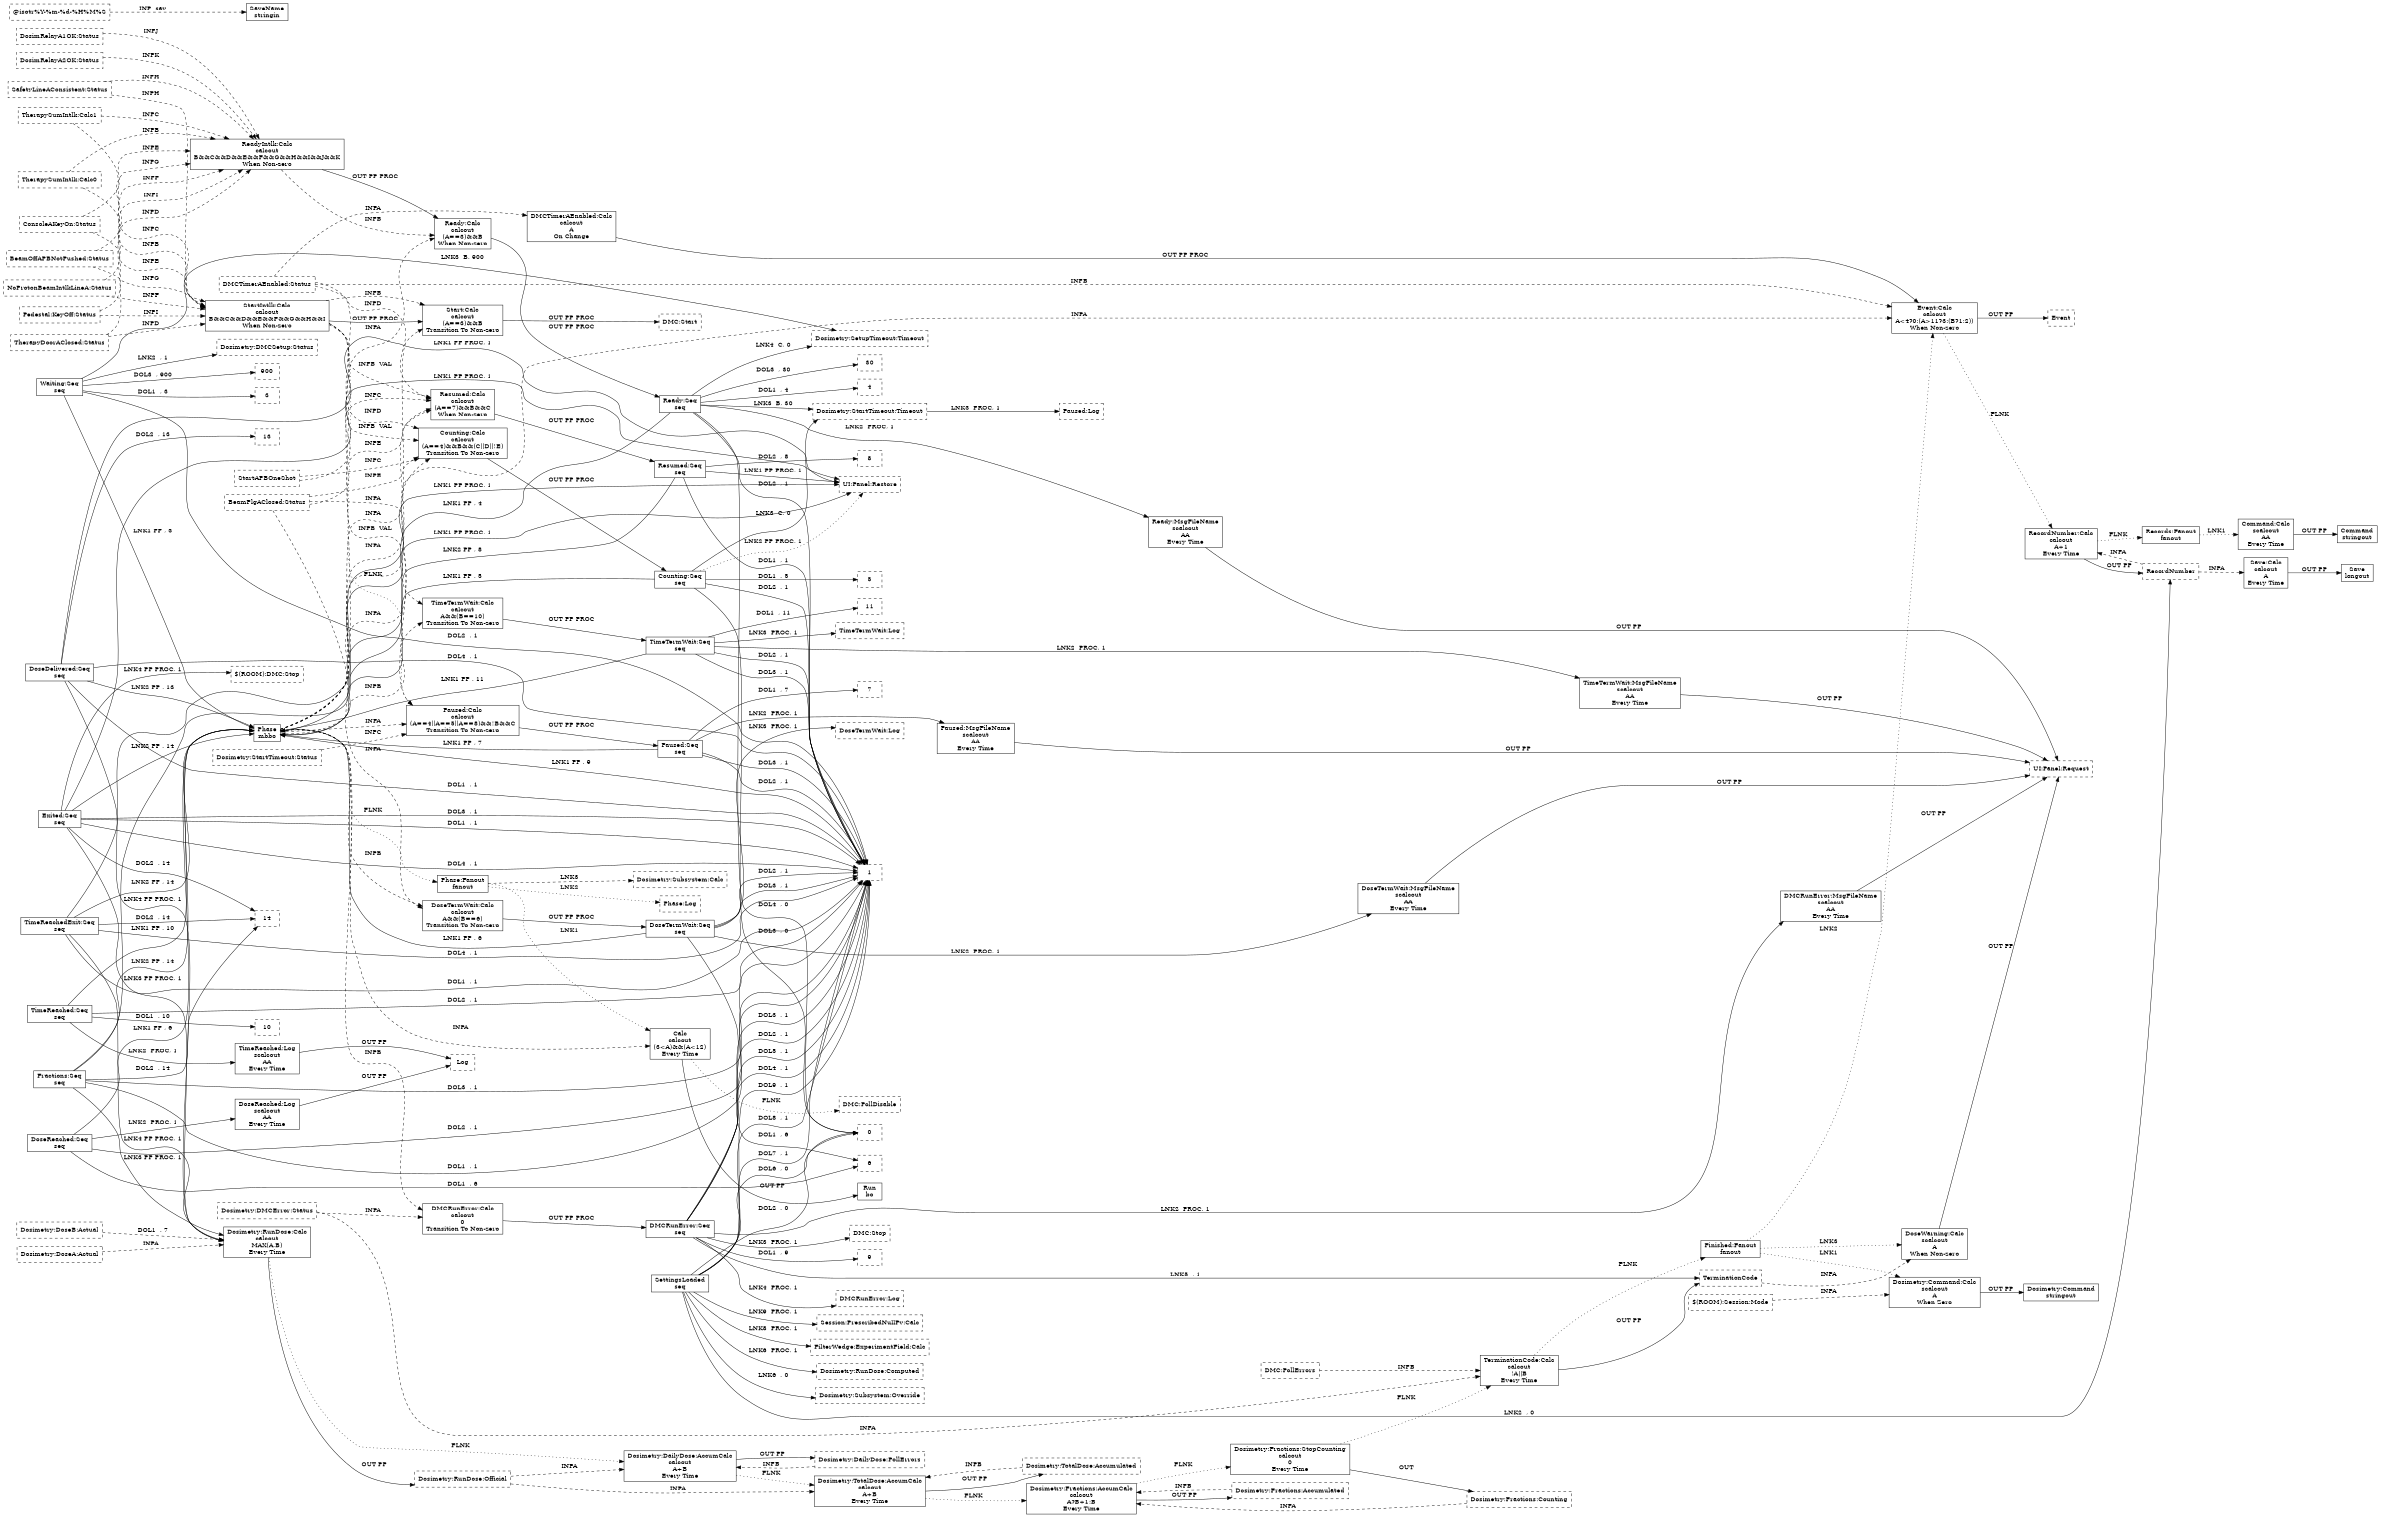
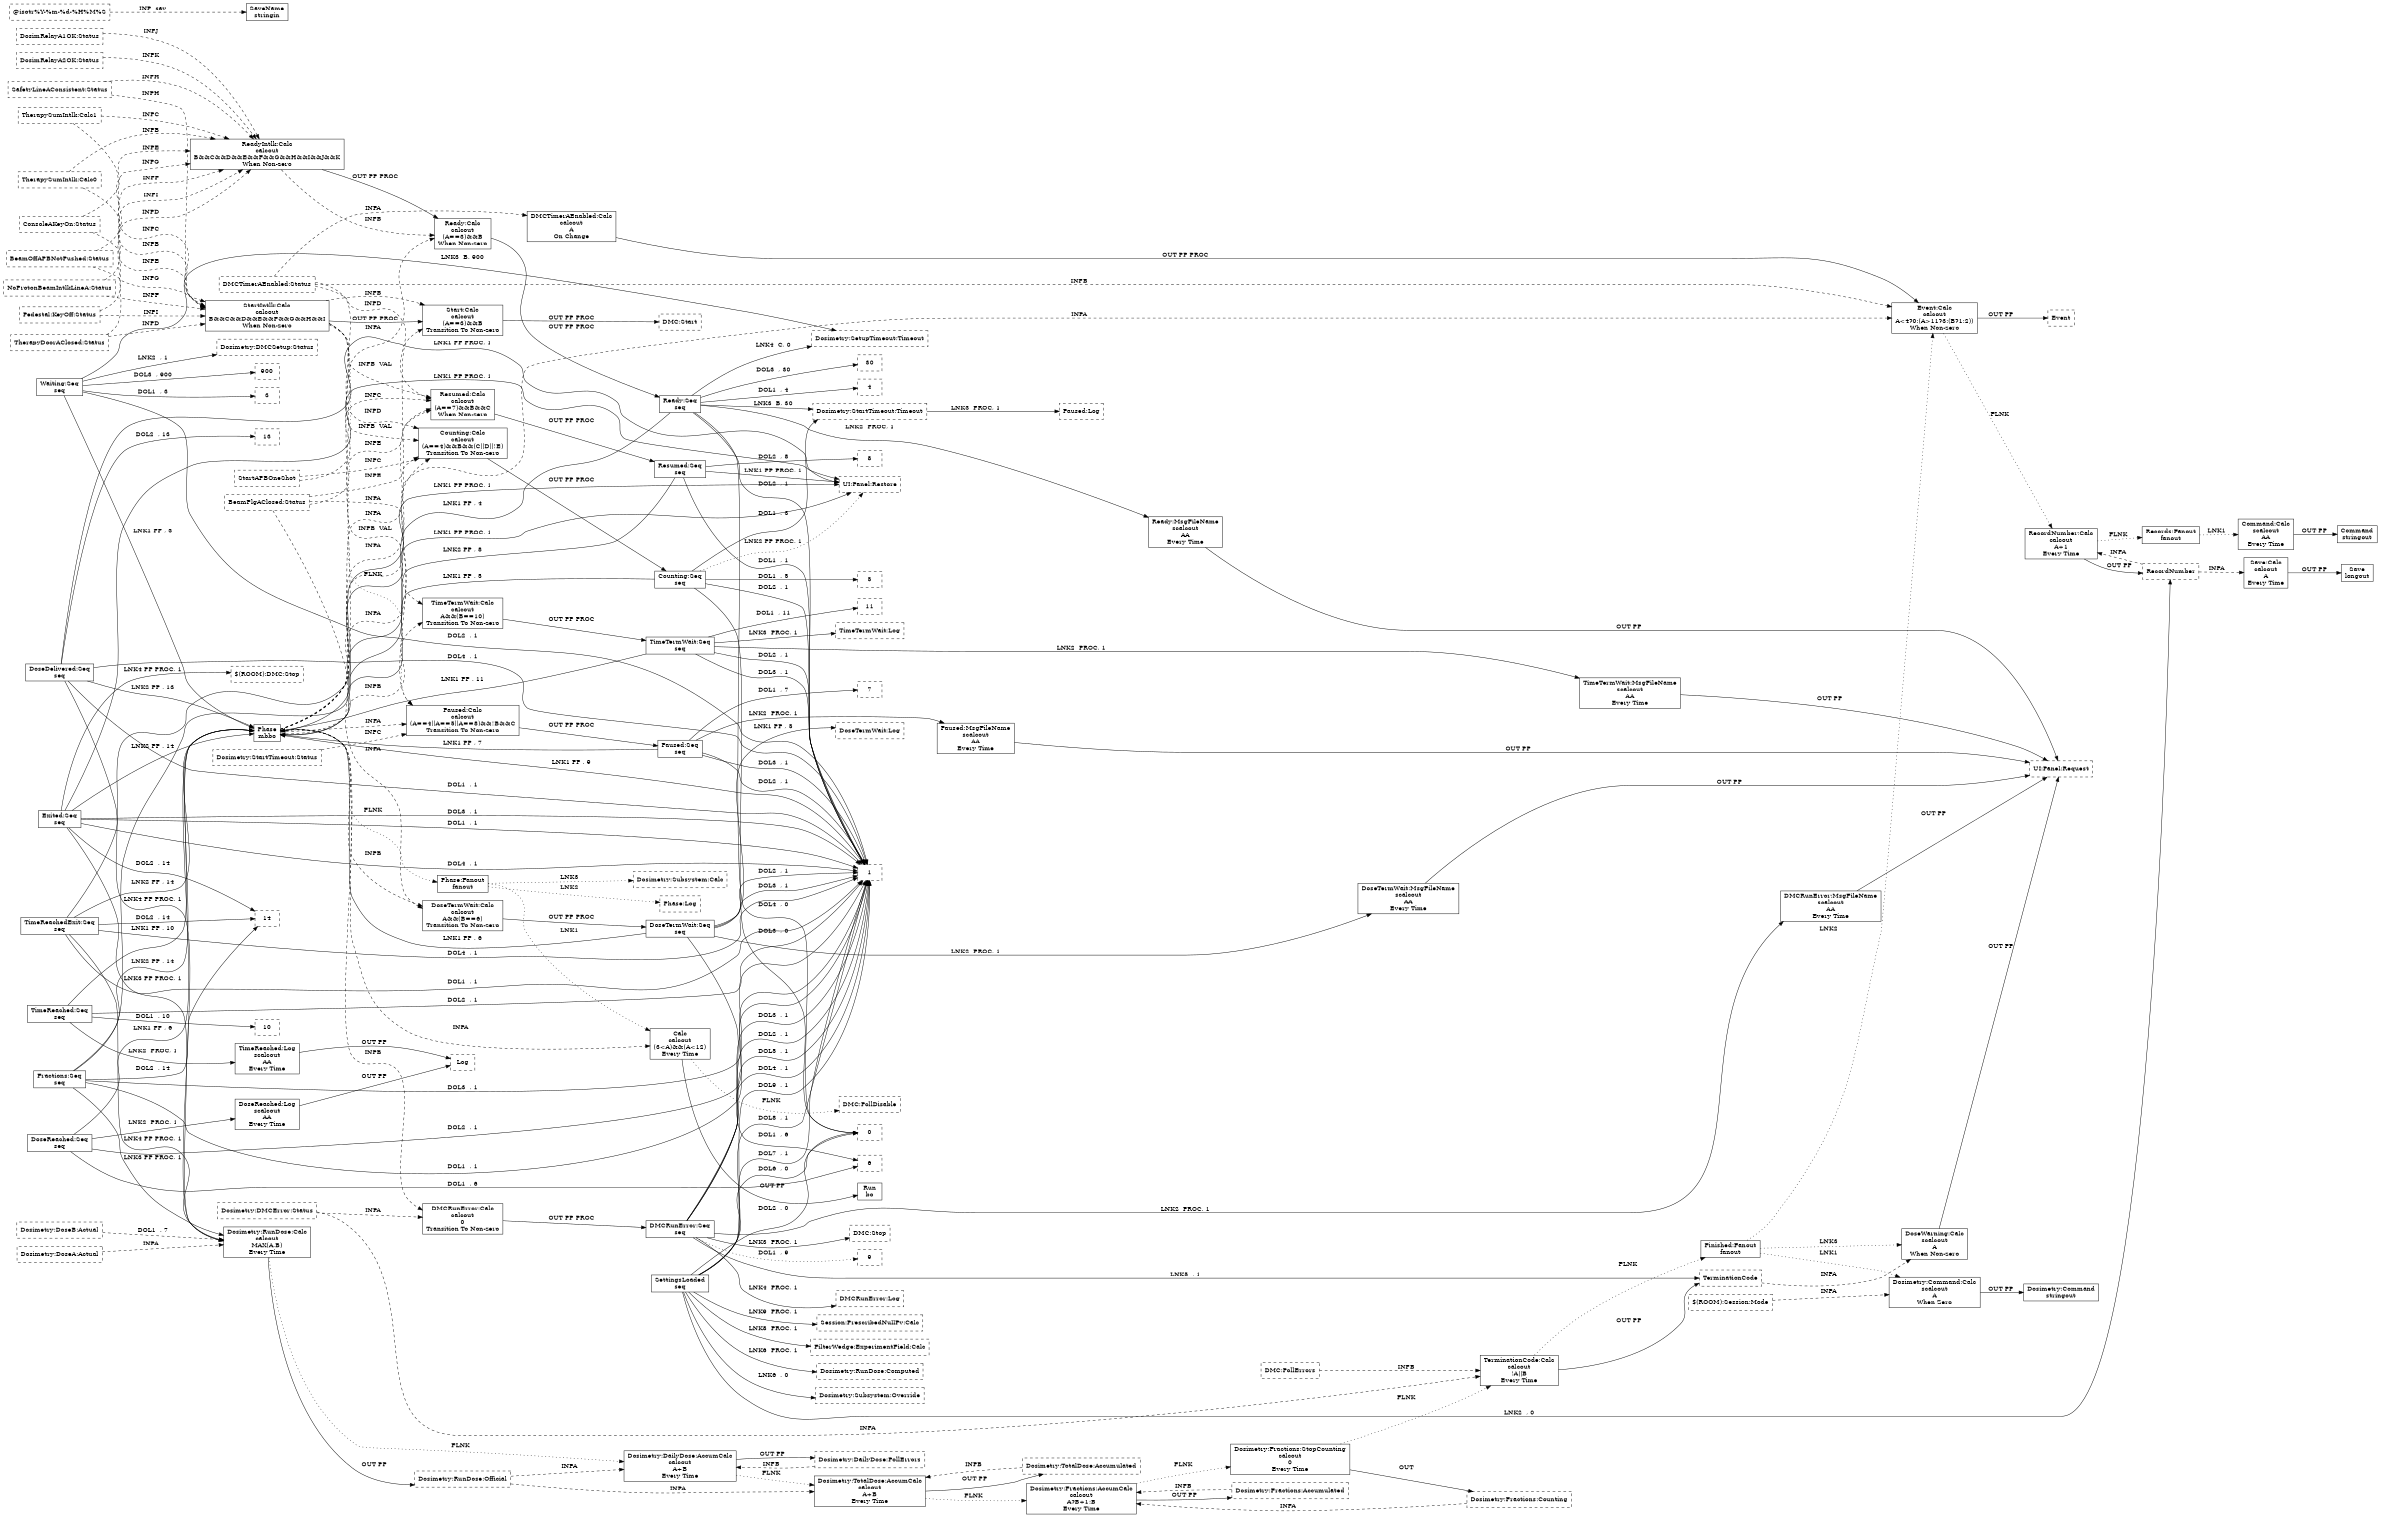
(773, 513) -> (773, 513)
(773, 727) -> (773, 727)
(558, 882) -> (558, 882)
(773, 1260) -> (773, 1260)
